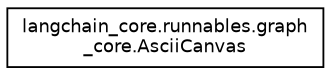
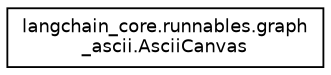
(165, 38) -> (165, 38)
